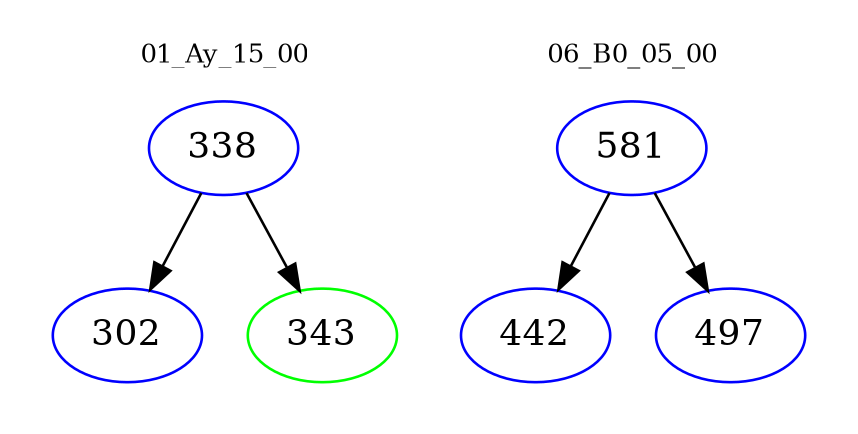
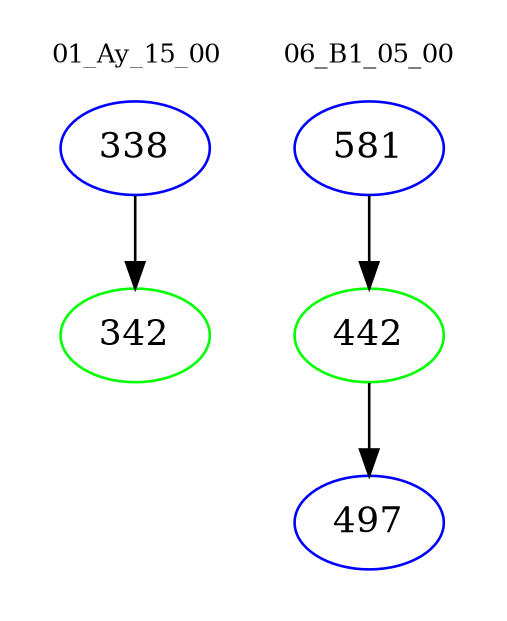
(633, 56) -> (369, 56)
(675, 230) -> (369, 416)
(127, 335) -> none
(322, 335) -> (135, 335)
(536, 335) -> (369, 335)
